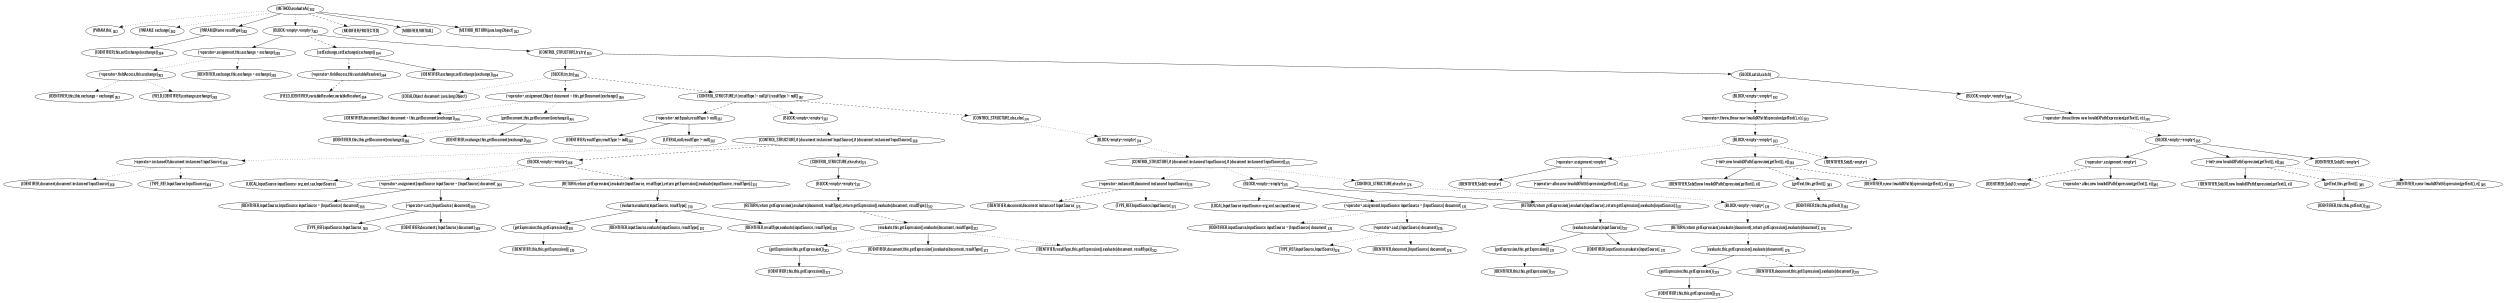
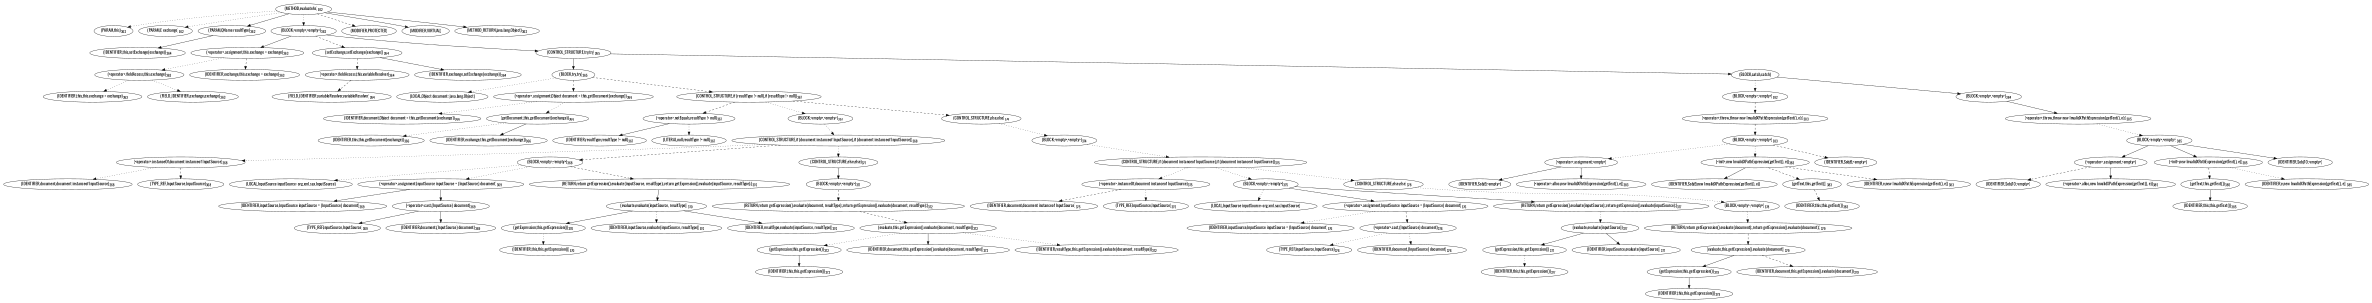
(689, 128) -> (689, 128)
(2245, 184) -> none
